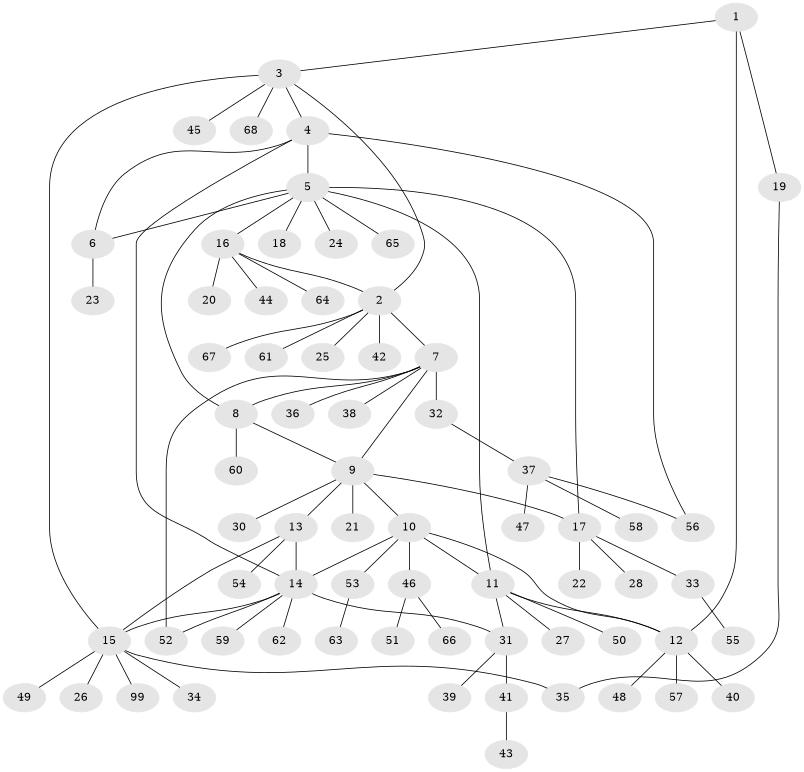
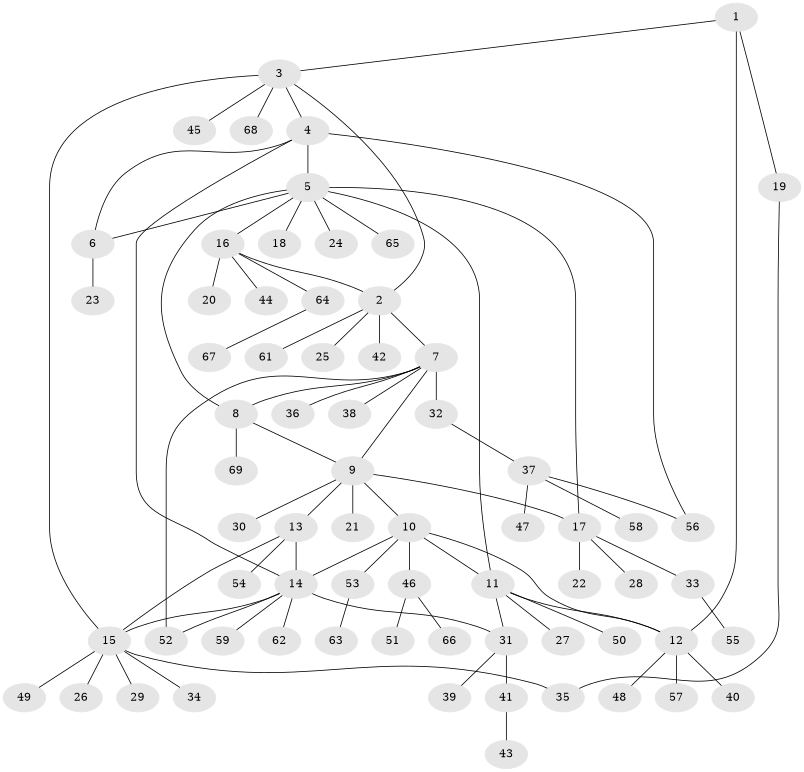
(295, 329) -> (266, 329)
(236, 471) -> (236, 471)
(138, 698) -> (138, 698)
